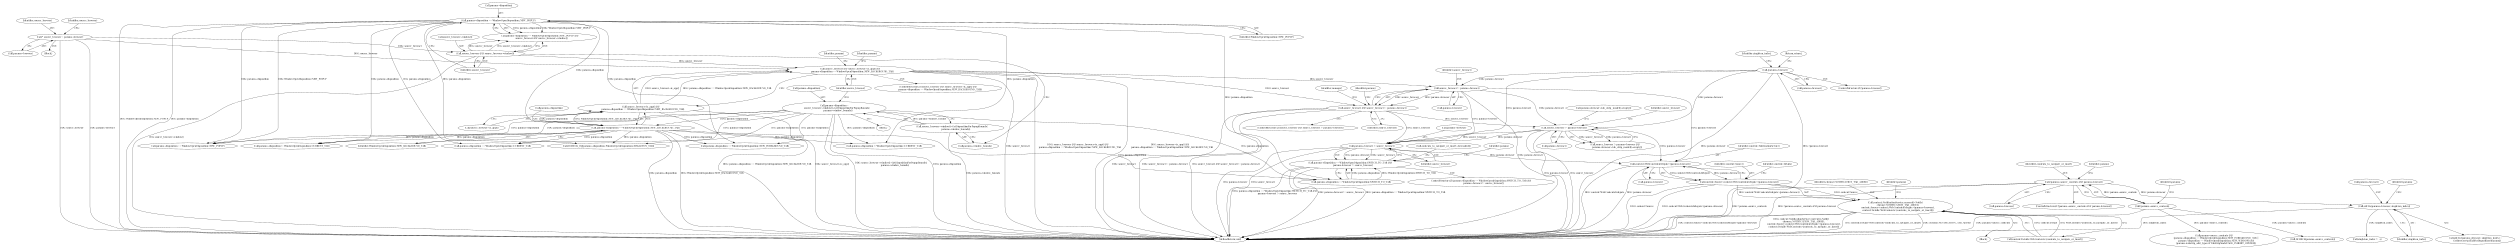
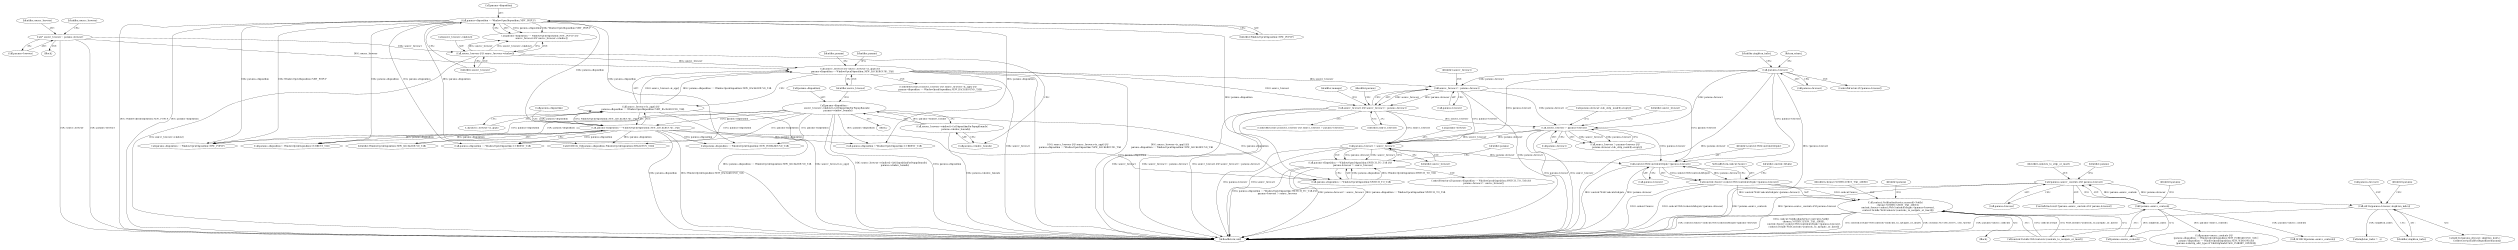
(1443, 146) -> none
(1759, 146) -> (1759, 146)
none -> (1781, 154)
(1729, 164) -> (1729, 164)
(2049, 164) -> (2049, 164)
none -> (2123, 239)
